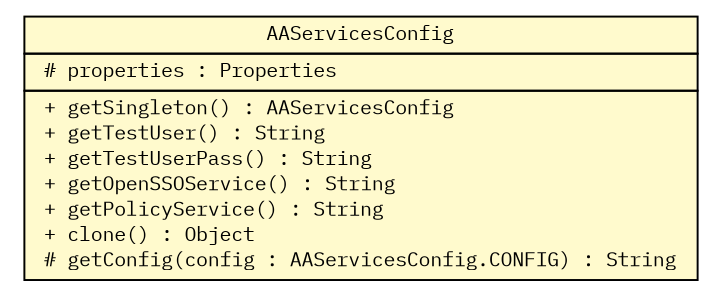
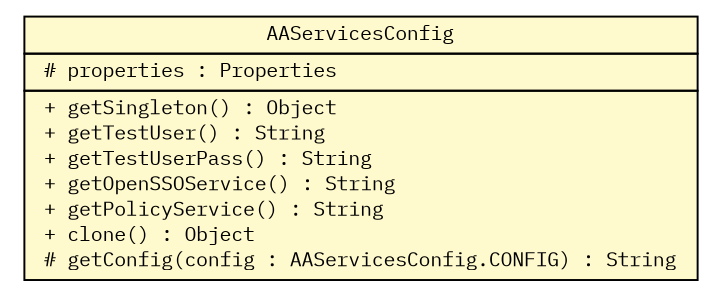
(250, 108) -> (191, 108)
